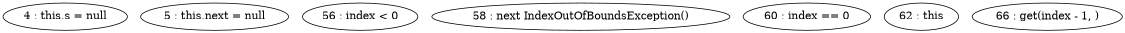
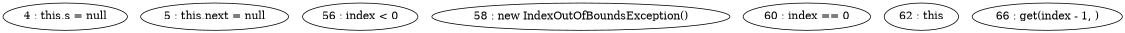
(581, 17) -> (581, 17)
